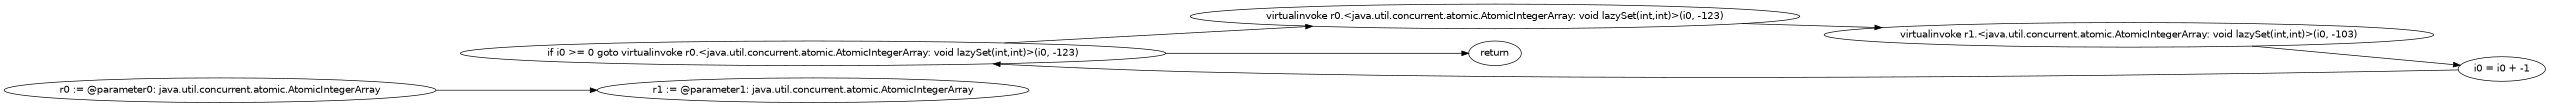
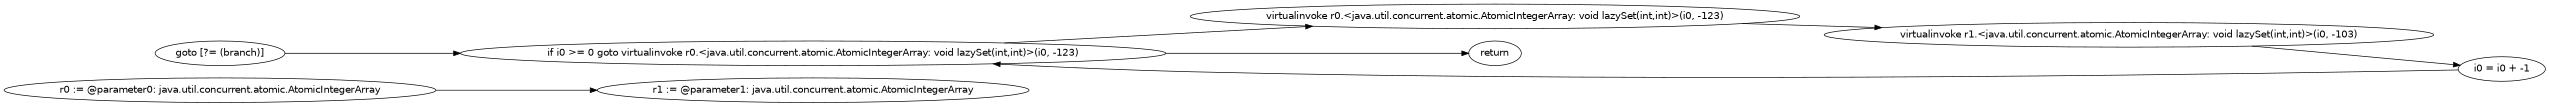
none -> (220, 53)
